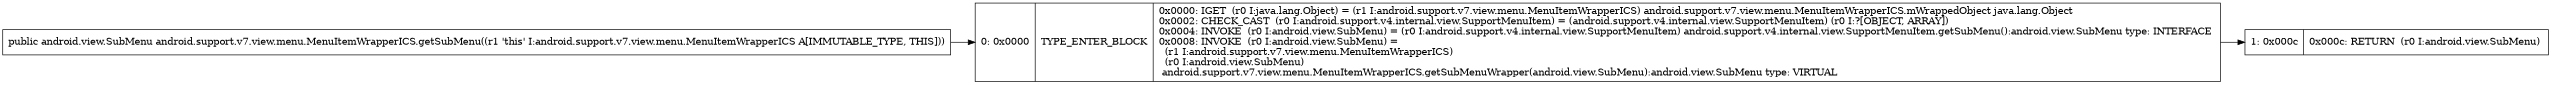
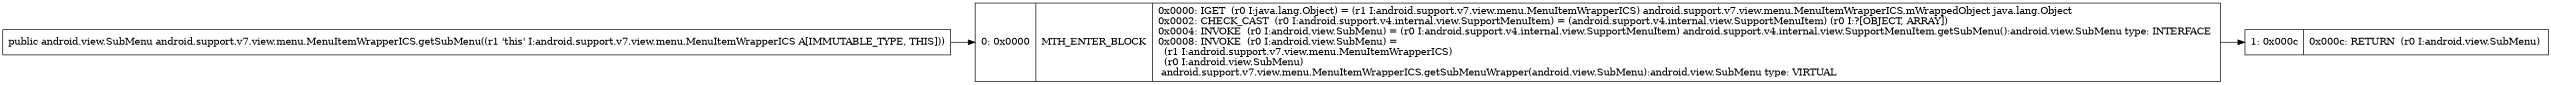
(1094, 42) -> (1094, 42)
